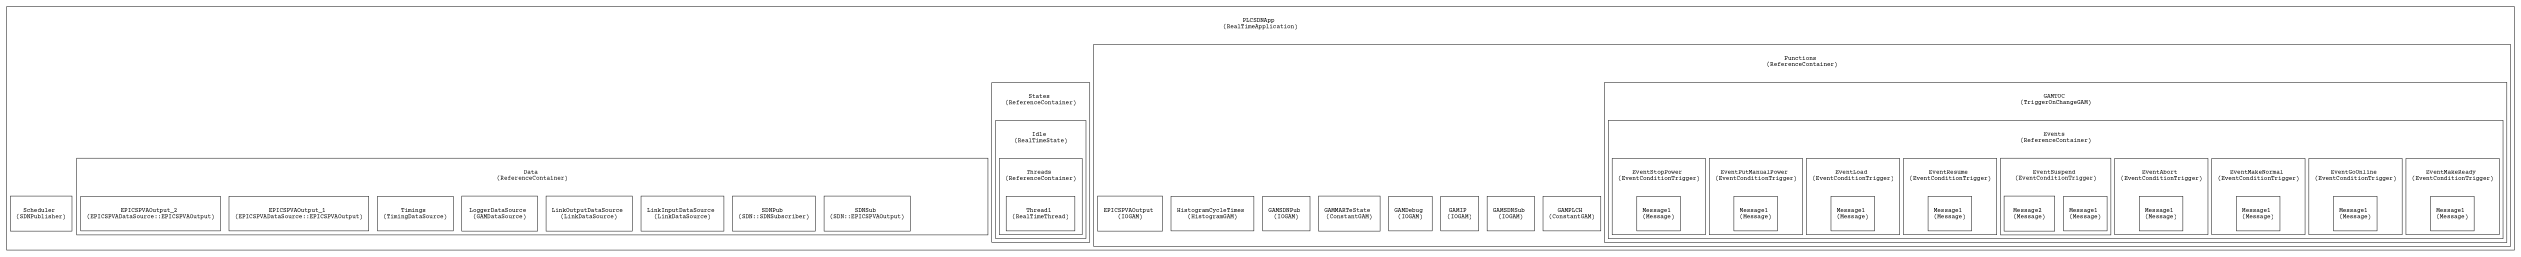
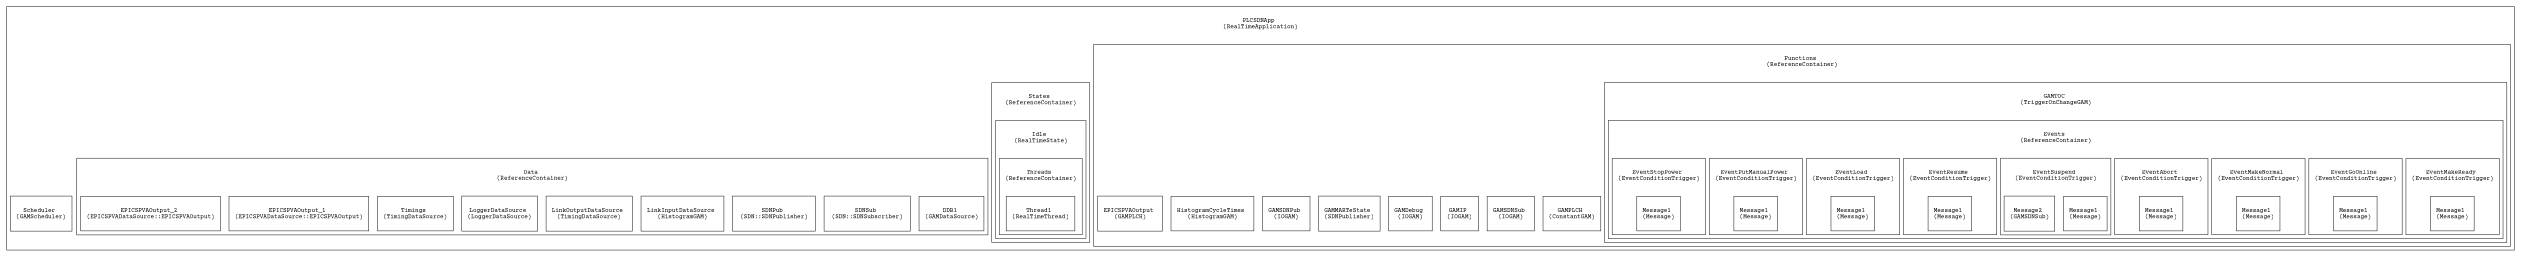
none -> (951, 214)
(41, 216) -> (41, 216)
(500, 216) -> (500, 216)
(589, 216) -> (589, 216)
(683, 216) -> (683, 216)
(774, 216) -> (774, 216)
(867, 216) -> (867, 216)
(1130, 216) -> (1130, 216)
(1349, 216) -> (1349, 216)
(2029, 216) -> (2030, 216)
